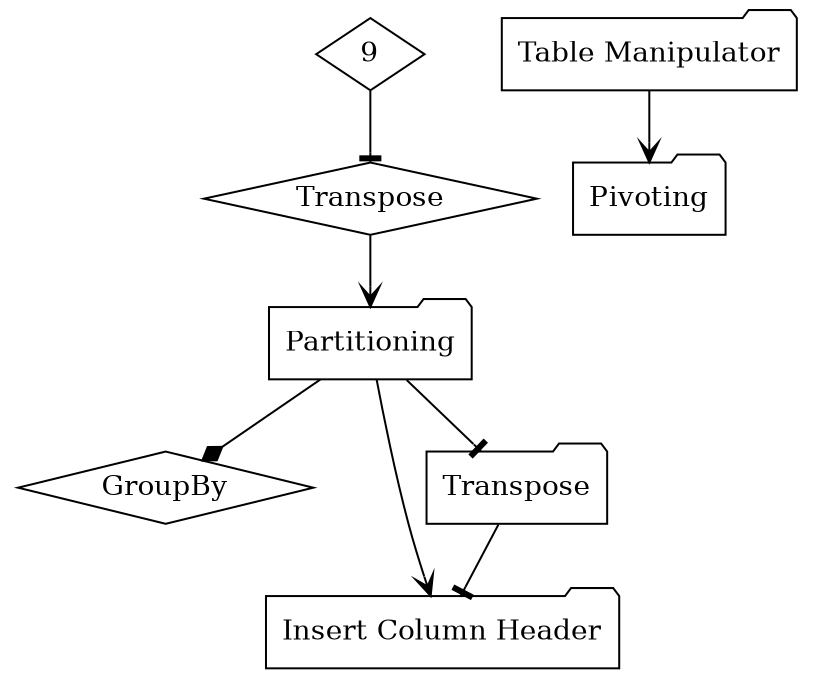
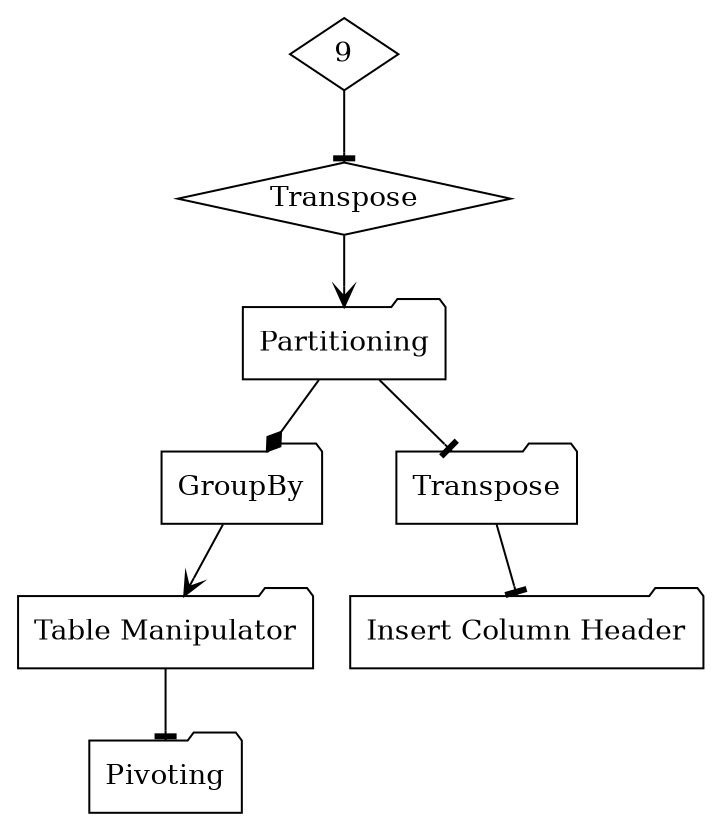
(649, 117) -> (166, 700)
(397, 479) -> none
(166, 488) -> (242, 488)
none -> (208, 551)
